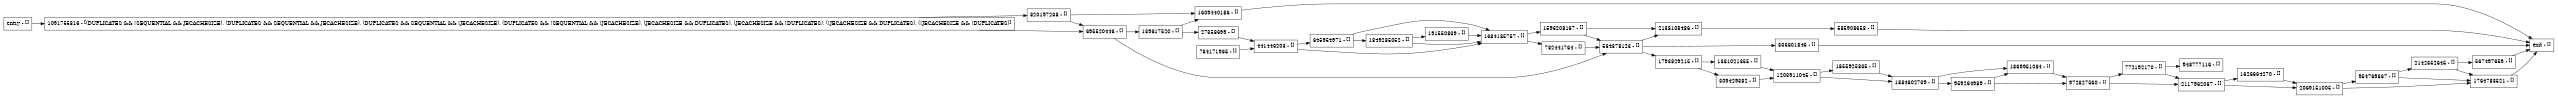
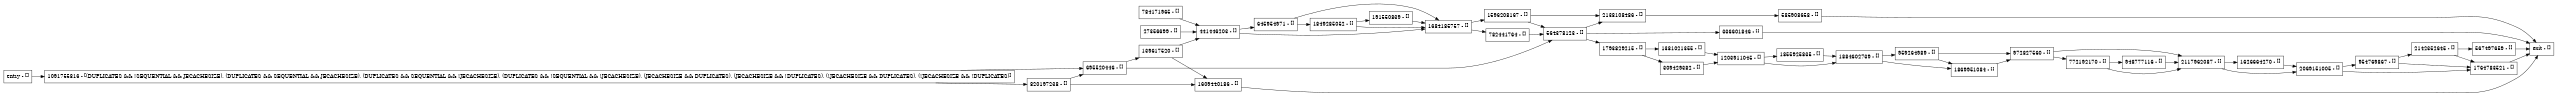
(1188, 32) -> (1188, 42)
none -> (2170, 62)
